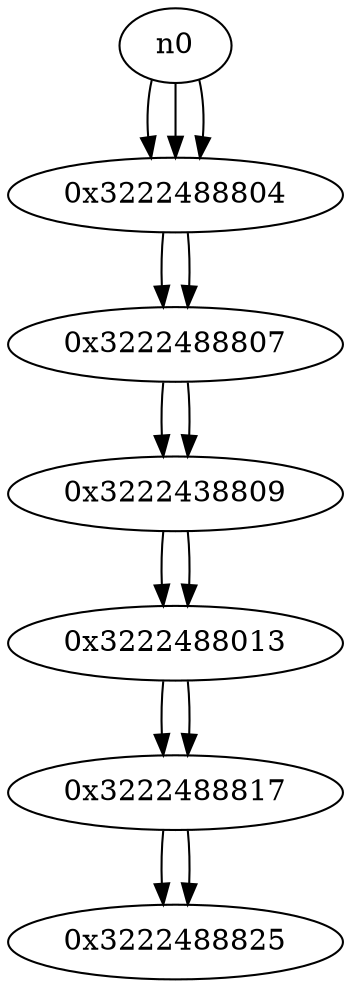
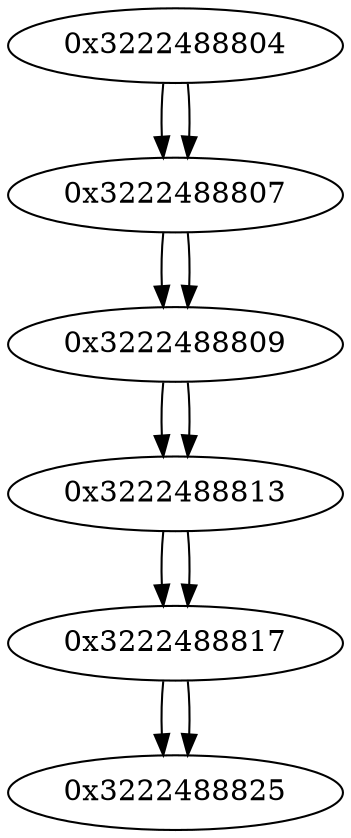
(176, 46) -> none
(176, 494) -> (176, 344)
(176, 643) -> (176, 494)
